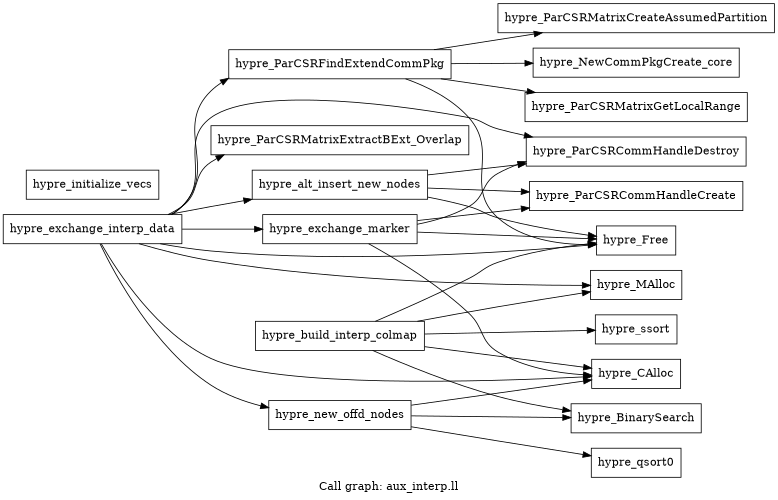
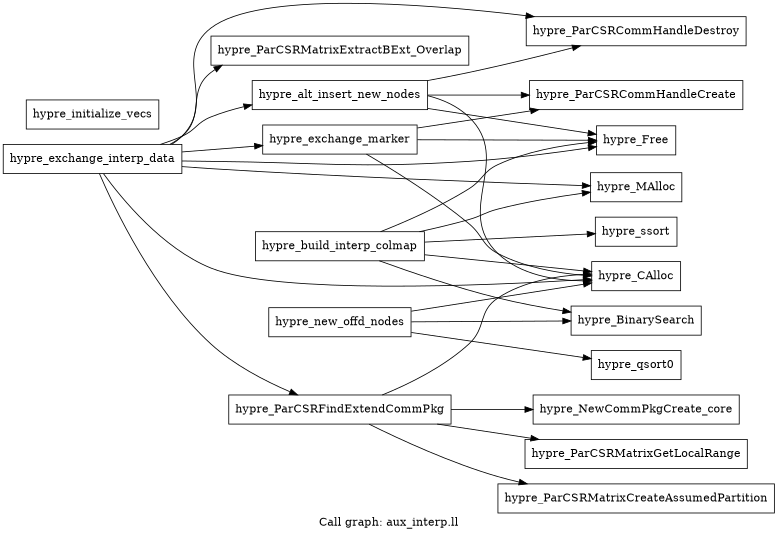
(482, 179) -> (478, 331)
(474, 203) -> none
none -> (481, 207)
(164, 343) -> none
